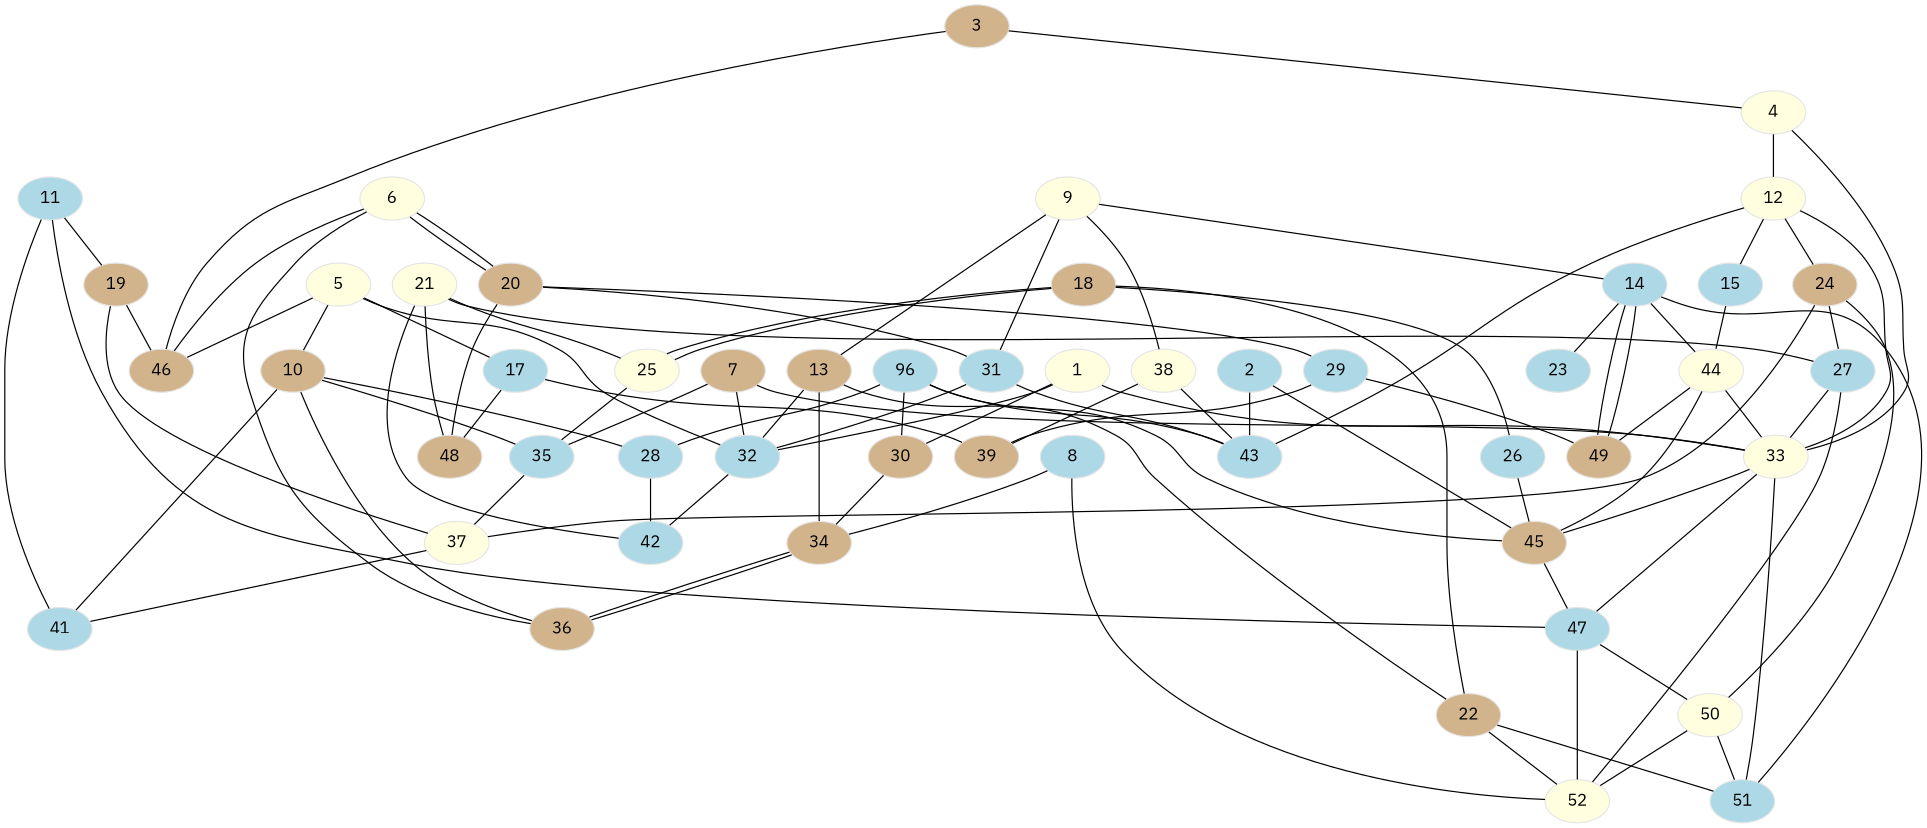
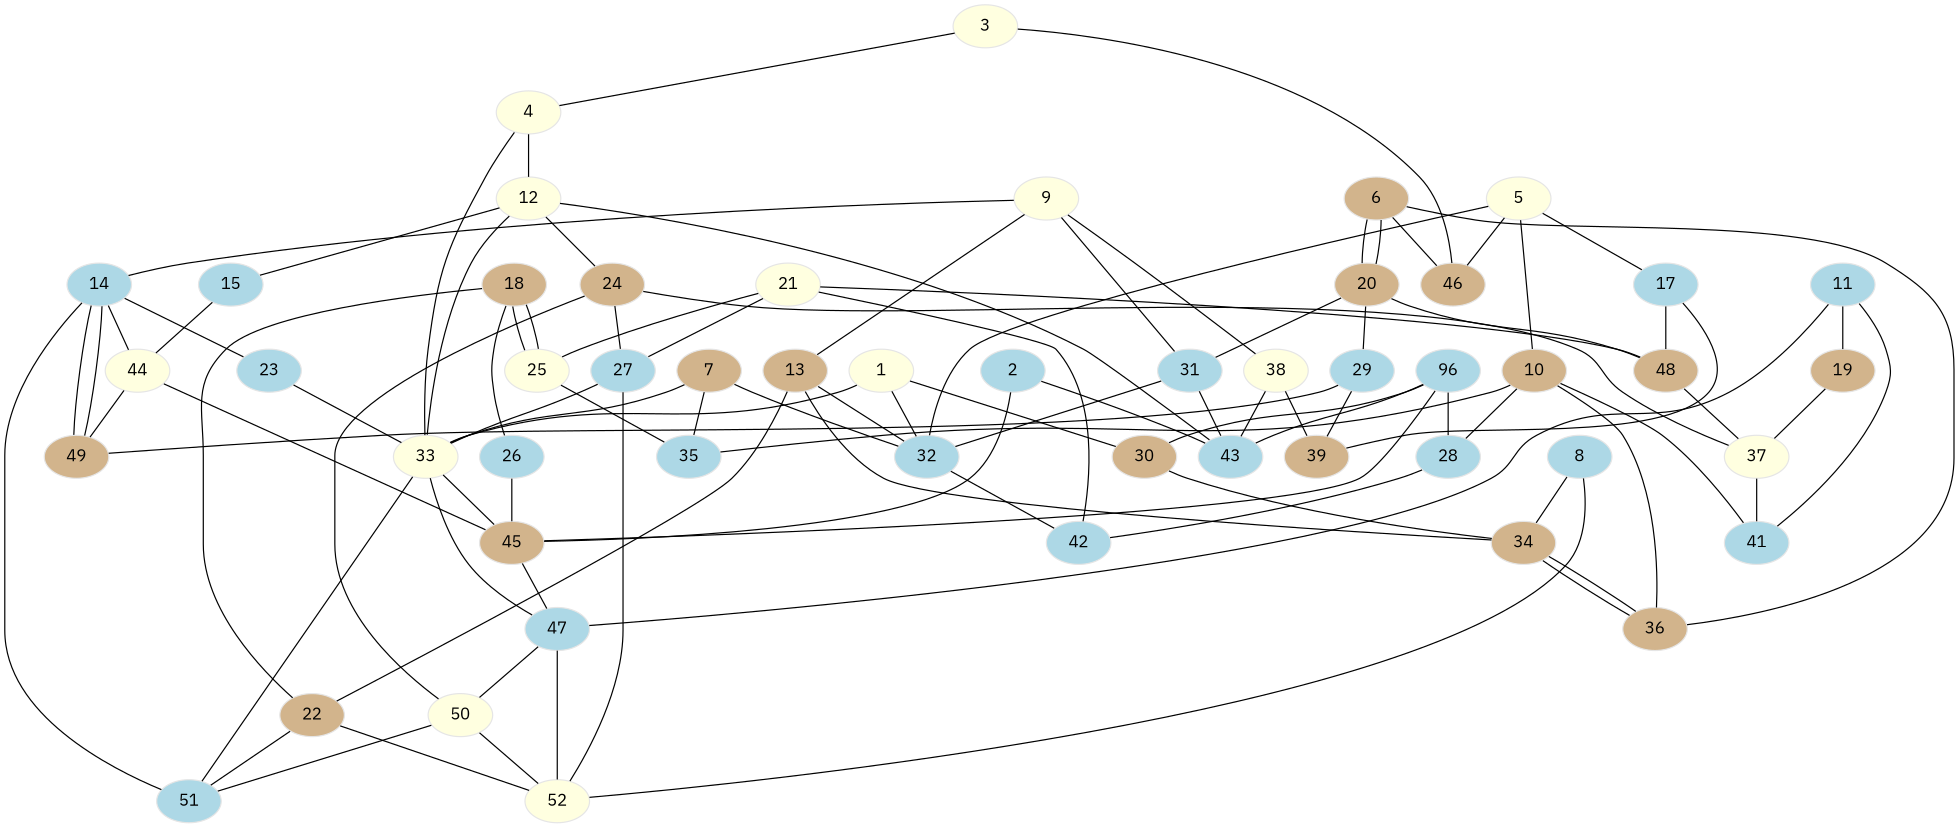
(977, 26) -> (985, 26)
(392, 199) -> (1376, 199)
(139, 328) -> none
(1744, 415) -> (347, 414)
(499, 500) -> (1711, 414)
